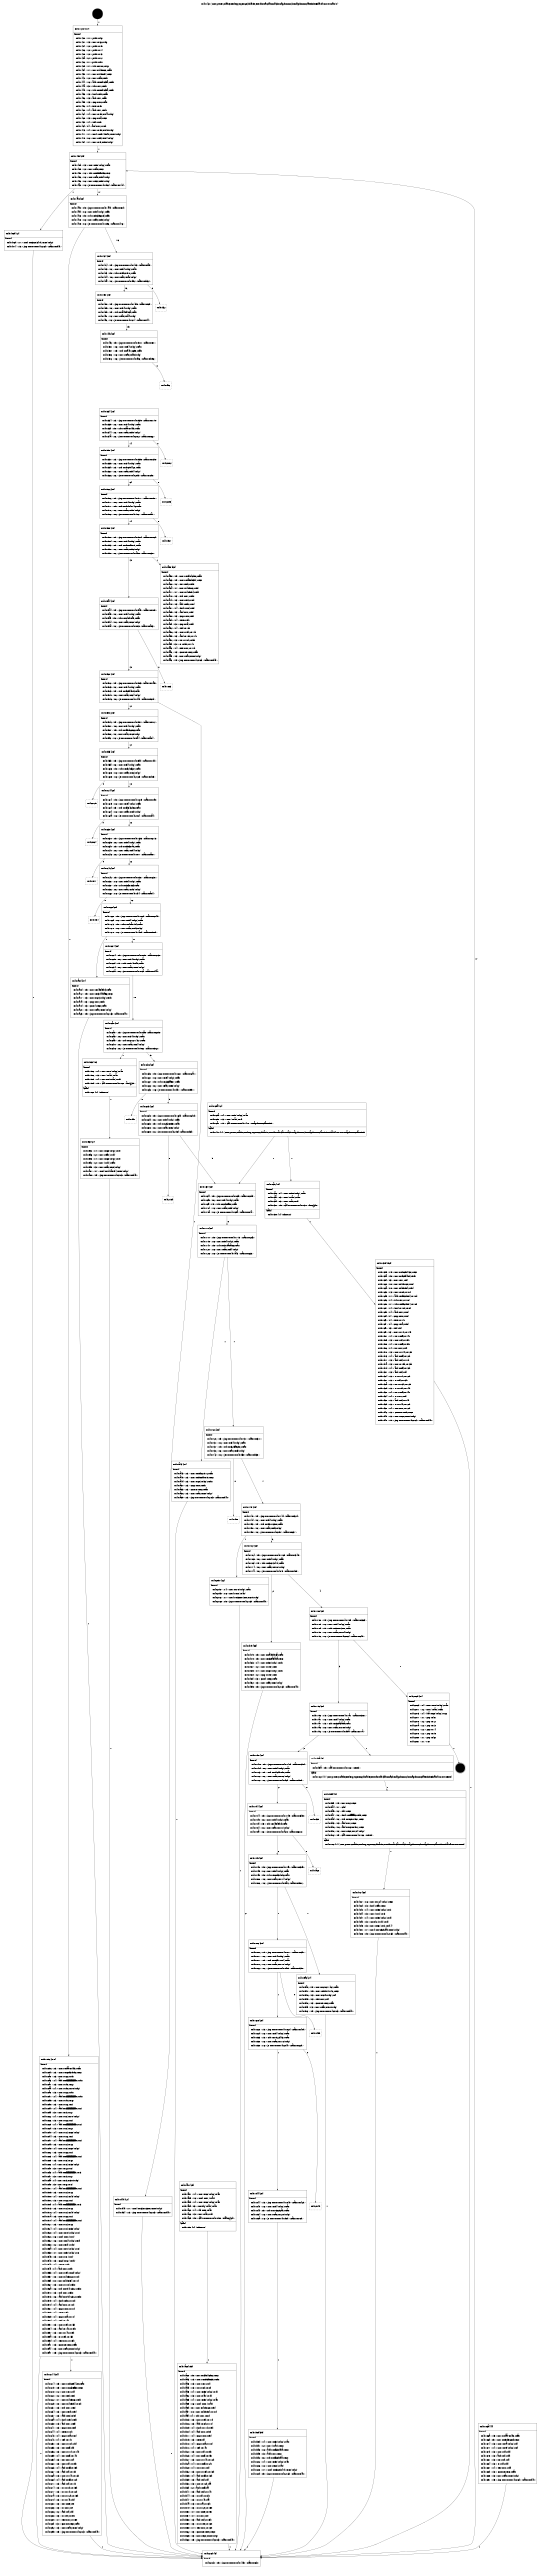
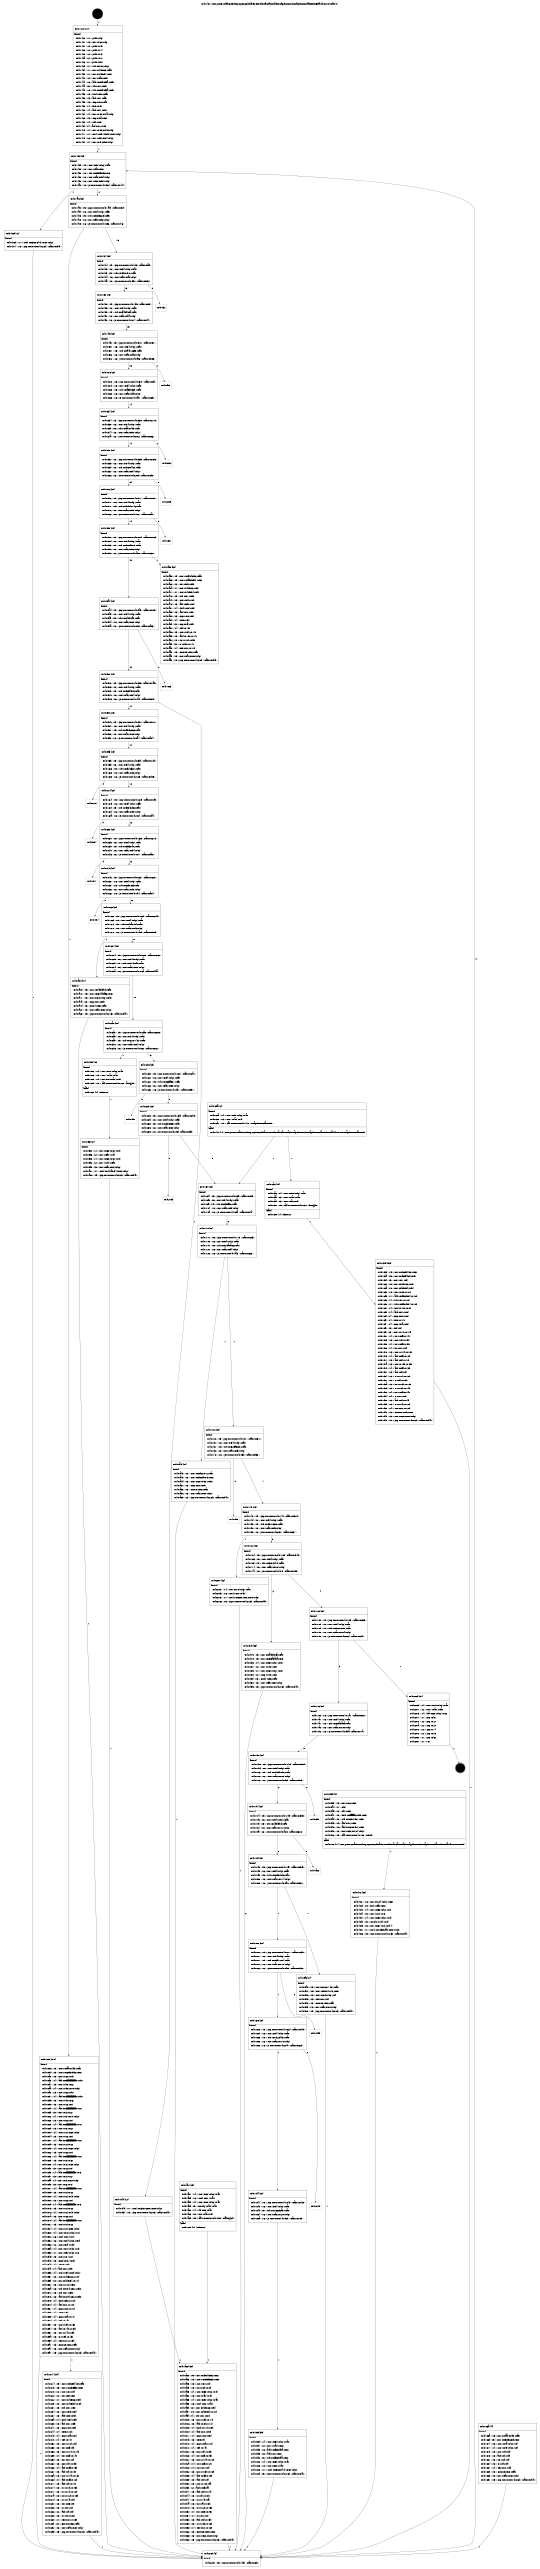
none -> (129, 385)
(381, 1768) -> none
(148, 2399) -> (161, 2289)
